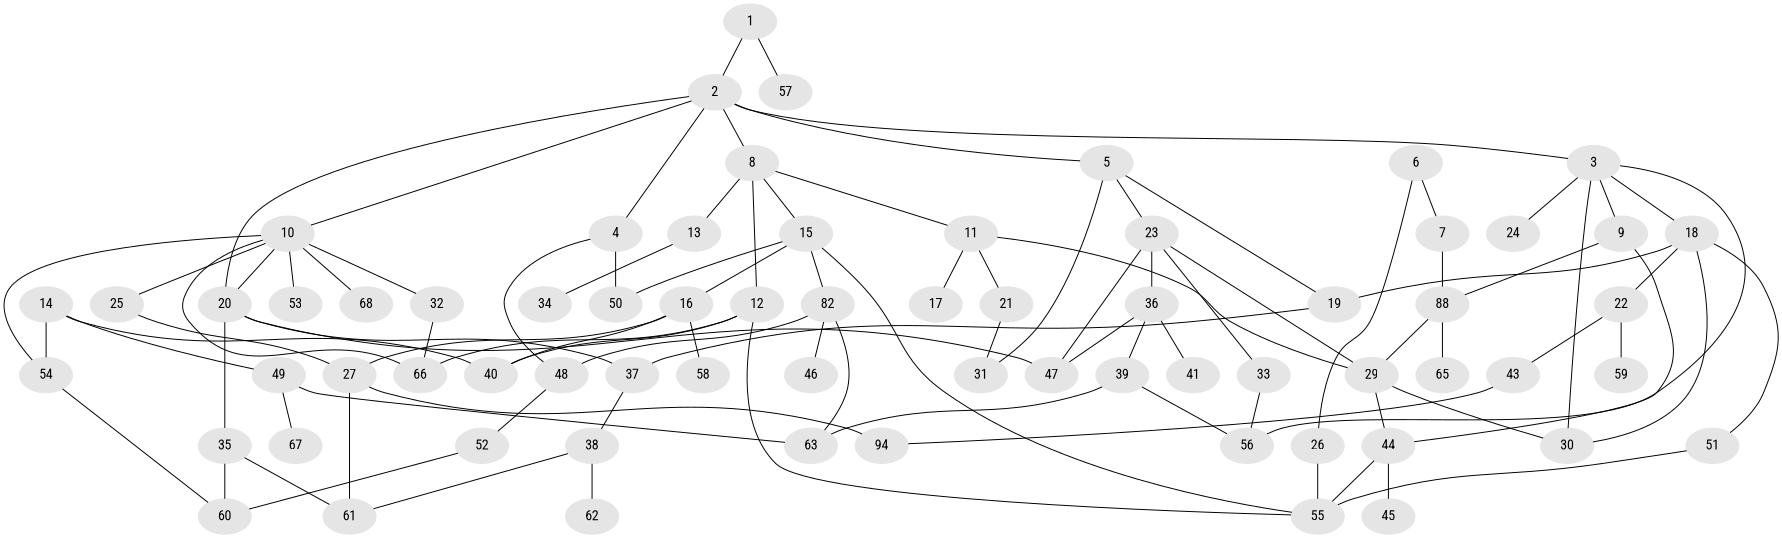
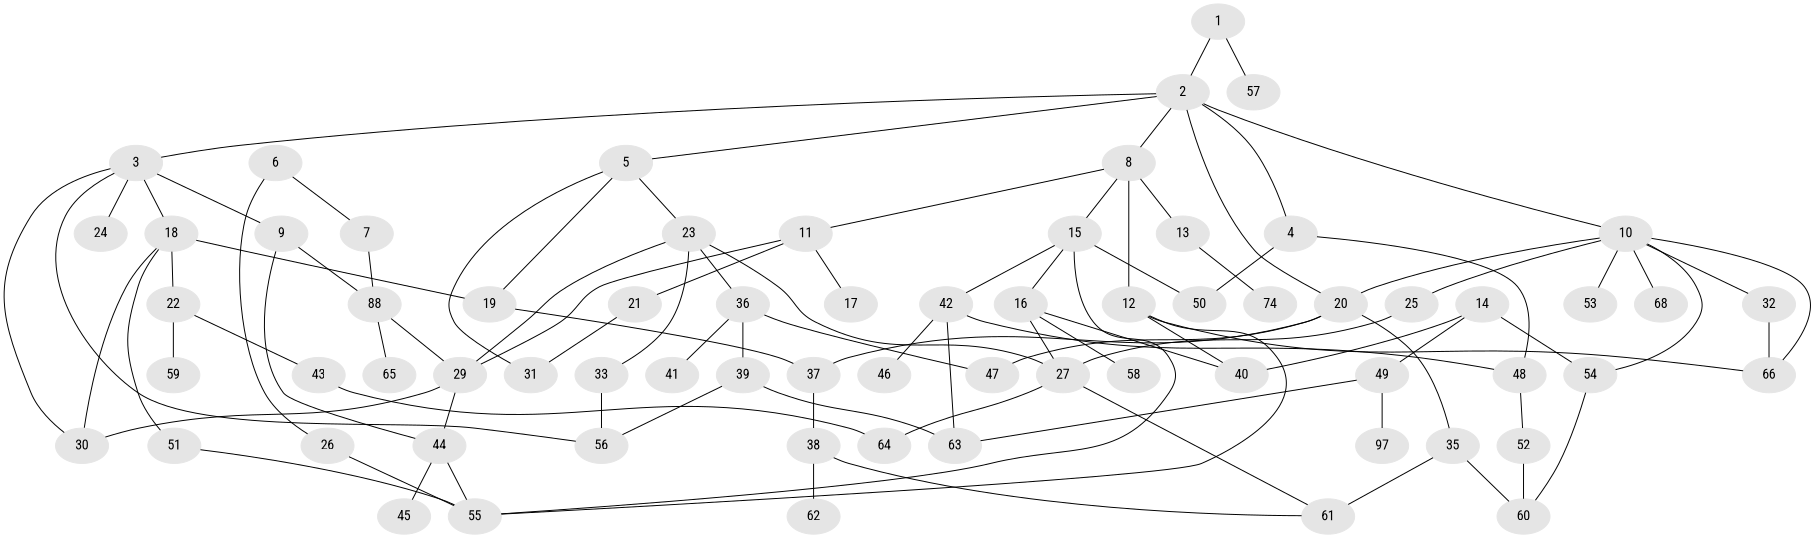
(545, 304) -> (1270, 304)
(828, 304) -> (946, 304)
(1102, 304) -> (828, 327)
(296, 446) -> (1382, 446)
(882, 446) -> (884, 446)
